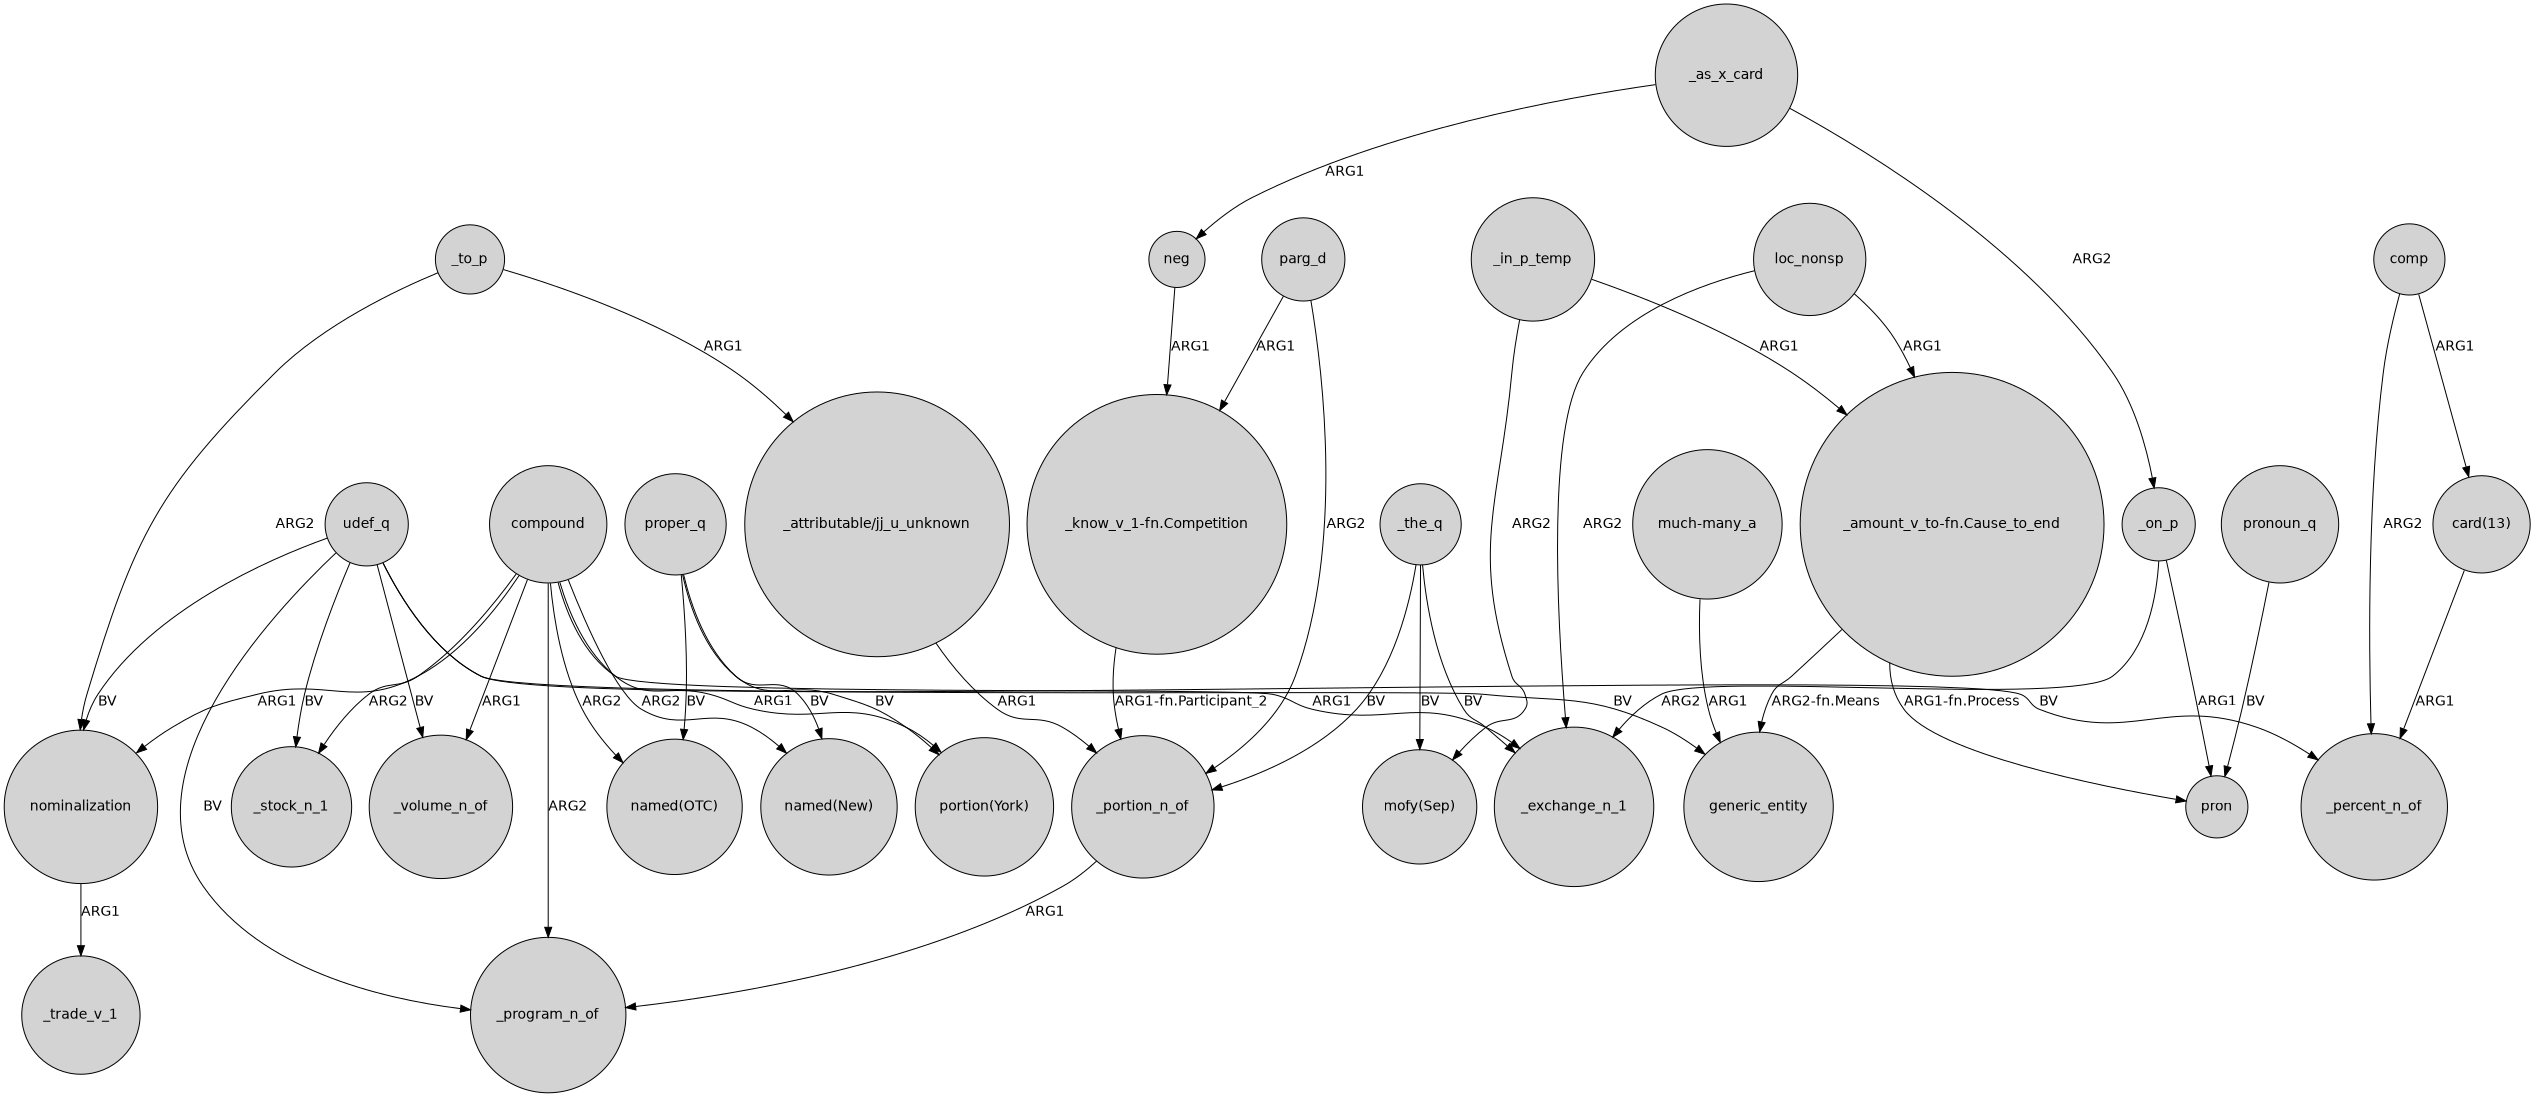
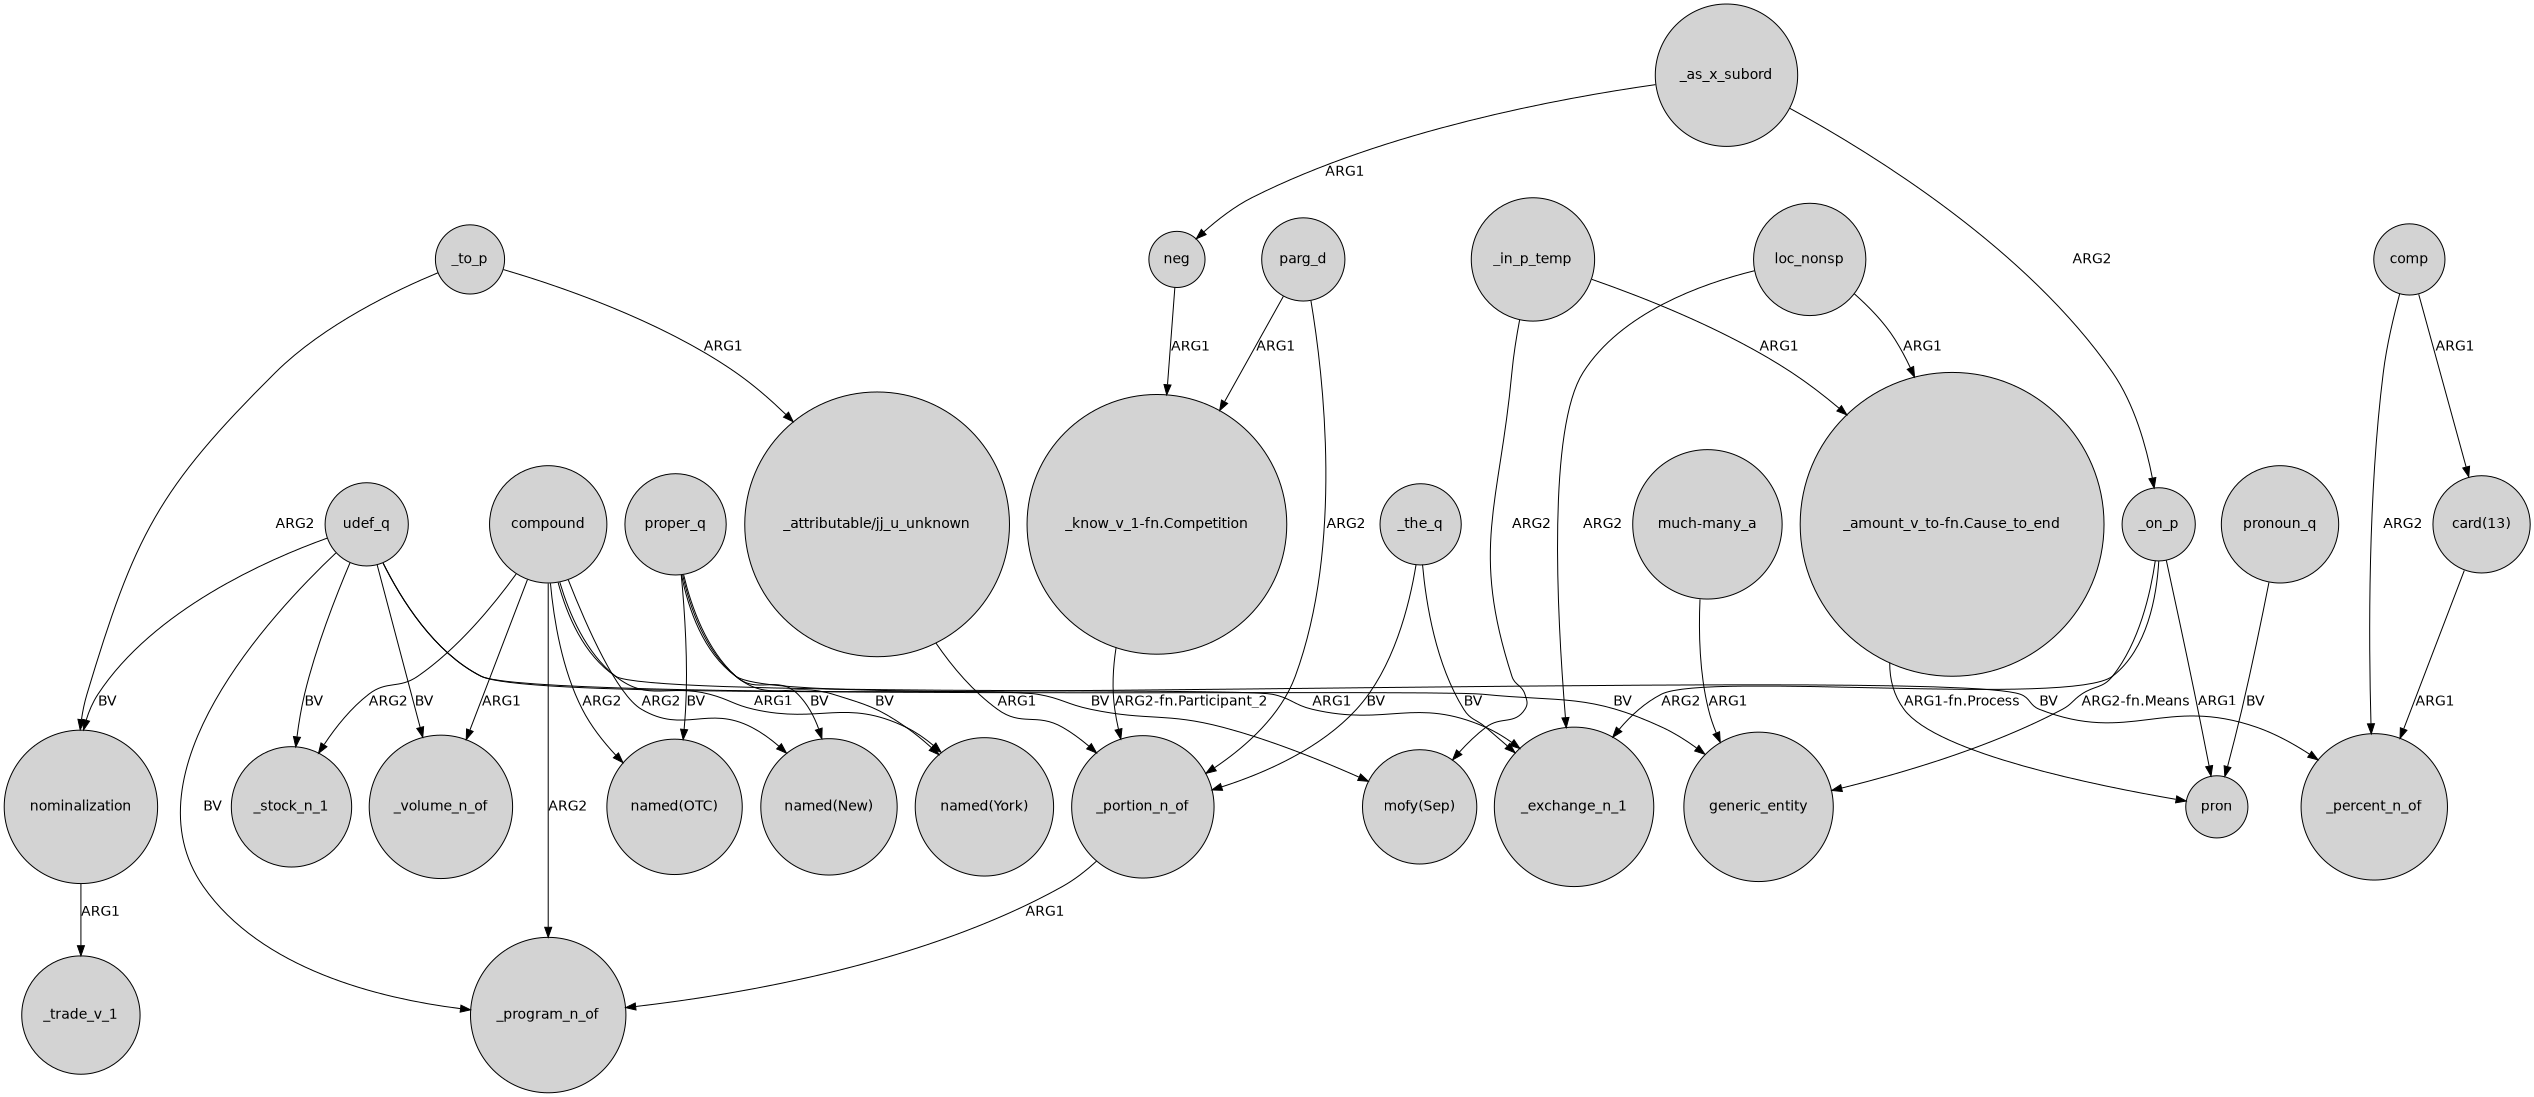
(1726, 75) -> (1726, 75)
(1420, 652) -> (1068, 703)
(1796, 672) -> (2040, 720)
(348, 692) -> none
(1192, 702) -> (1192, 702)
(984, 807) -> (984, 807)
